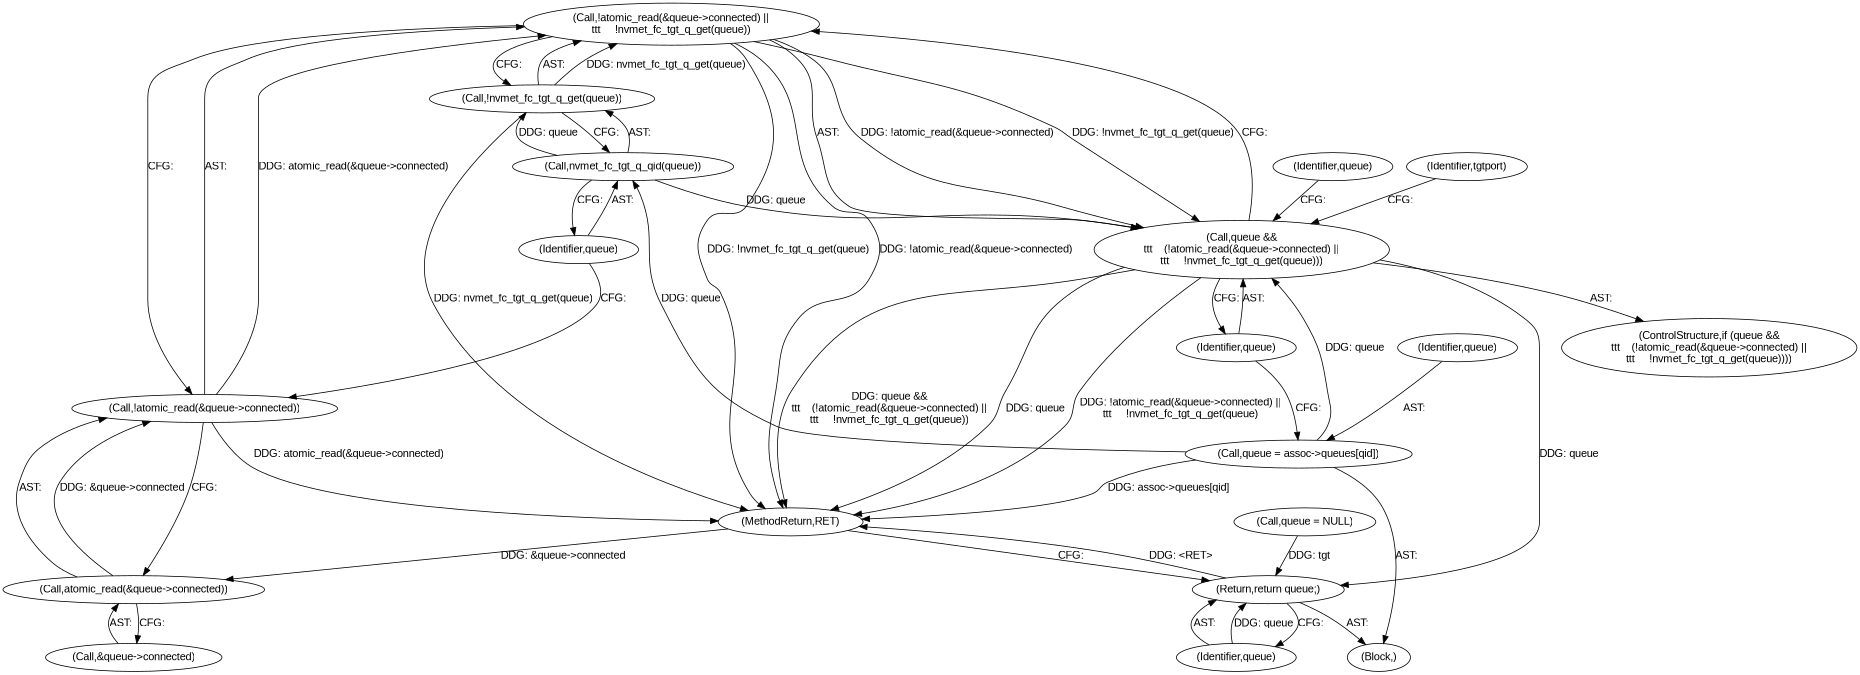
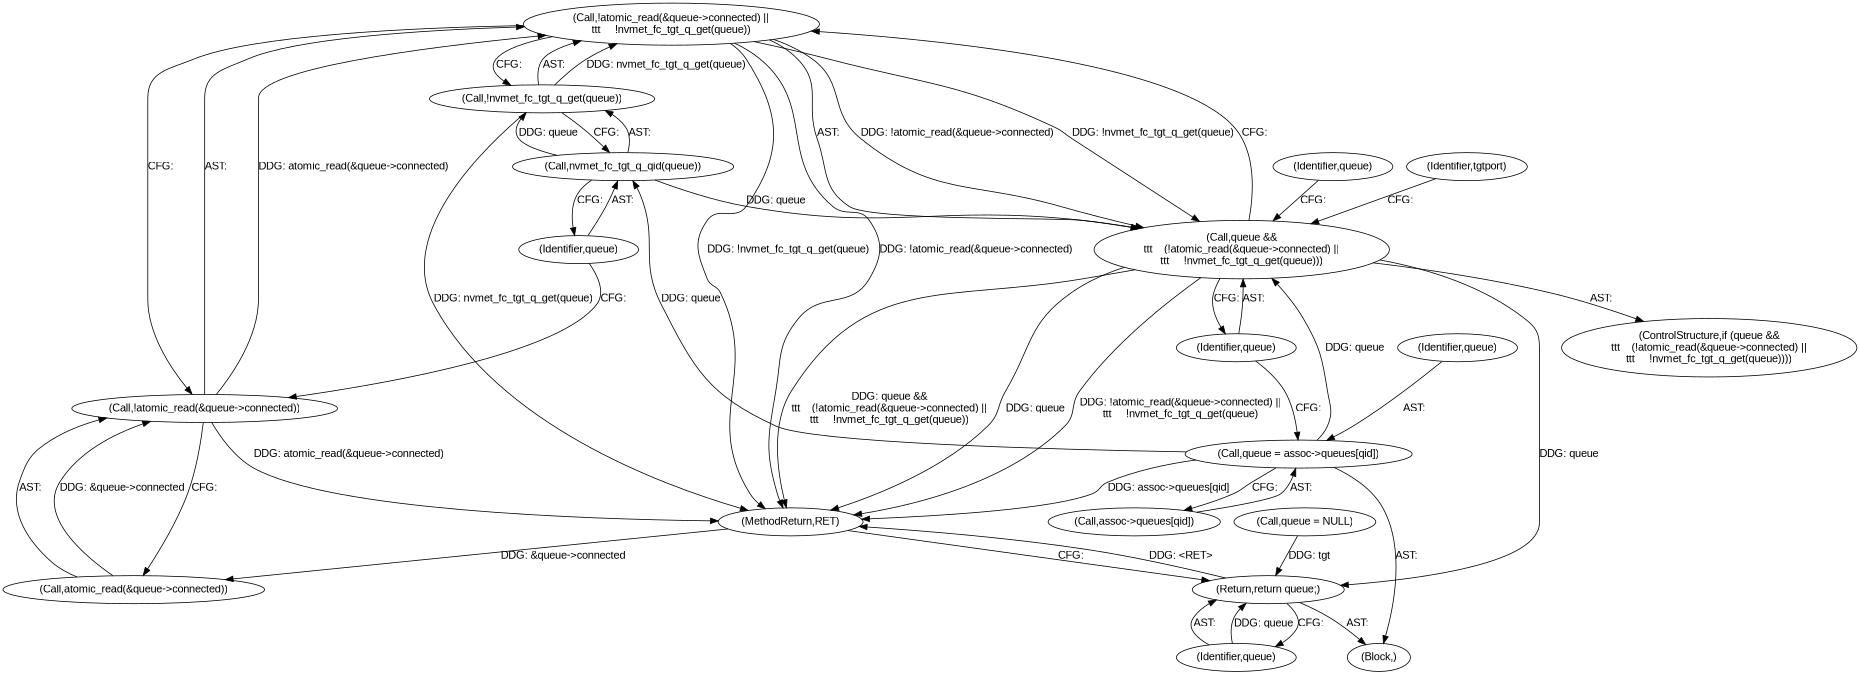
none -> (1134, 522)
(134, 657) -> none
